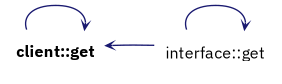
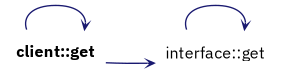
(134, 45) -> (127, 63)
